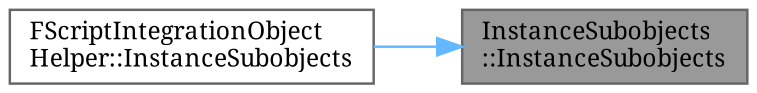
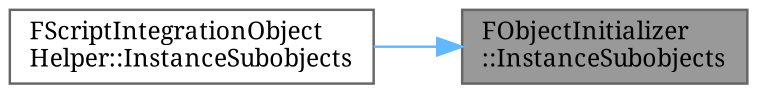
(605, 47) -> (605, 47)
